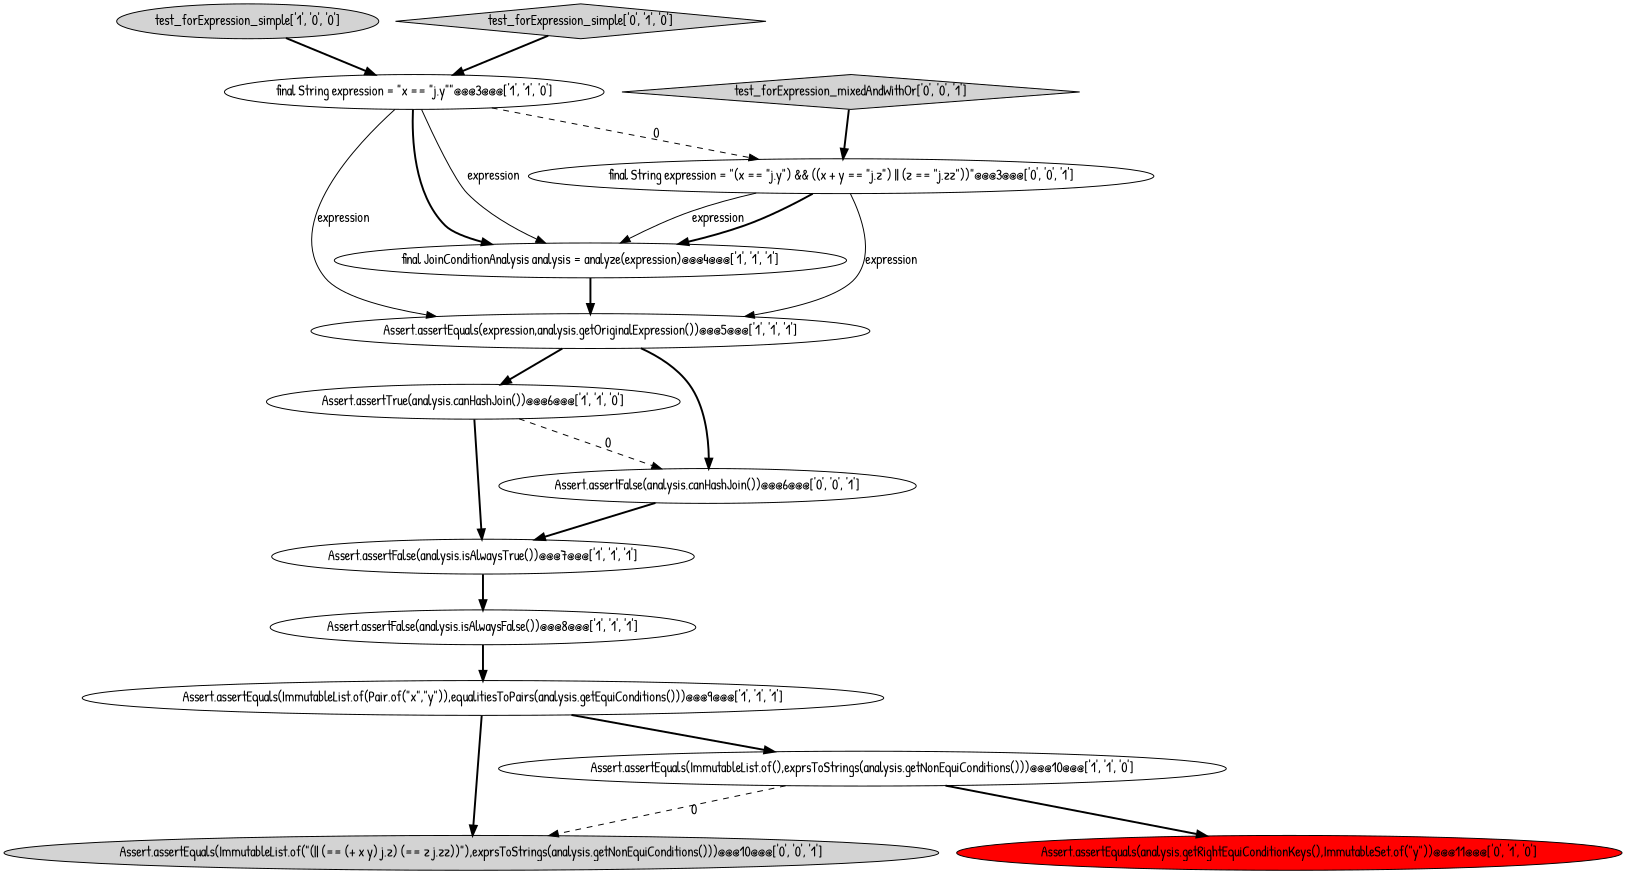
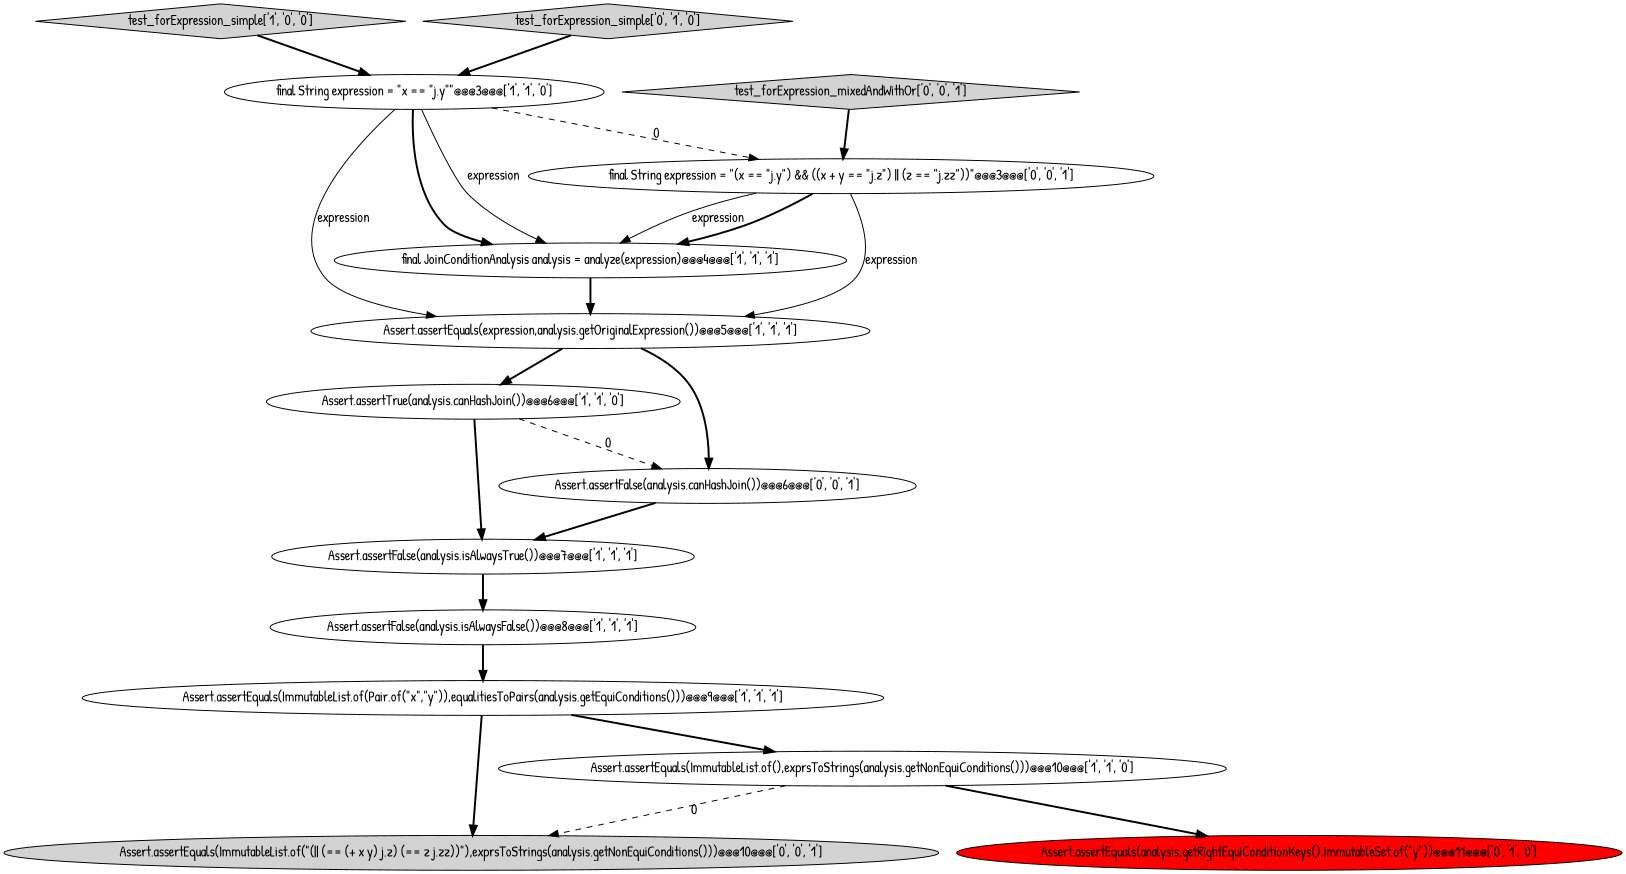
(248, 21) -> (221, 21)
